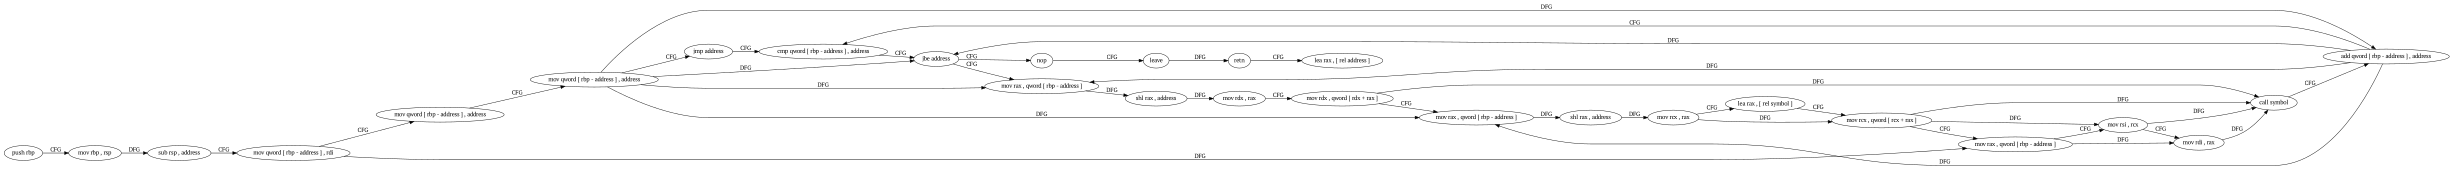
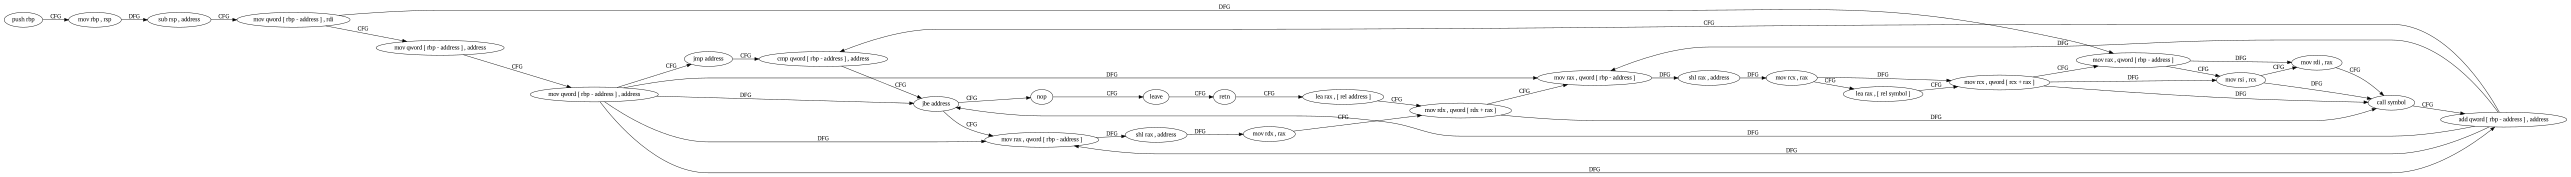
(1200, 58) -> (1200, 94)
none -> (1397, 103)
(2237, 129) -> (2355, 70)
